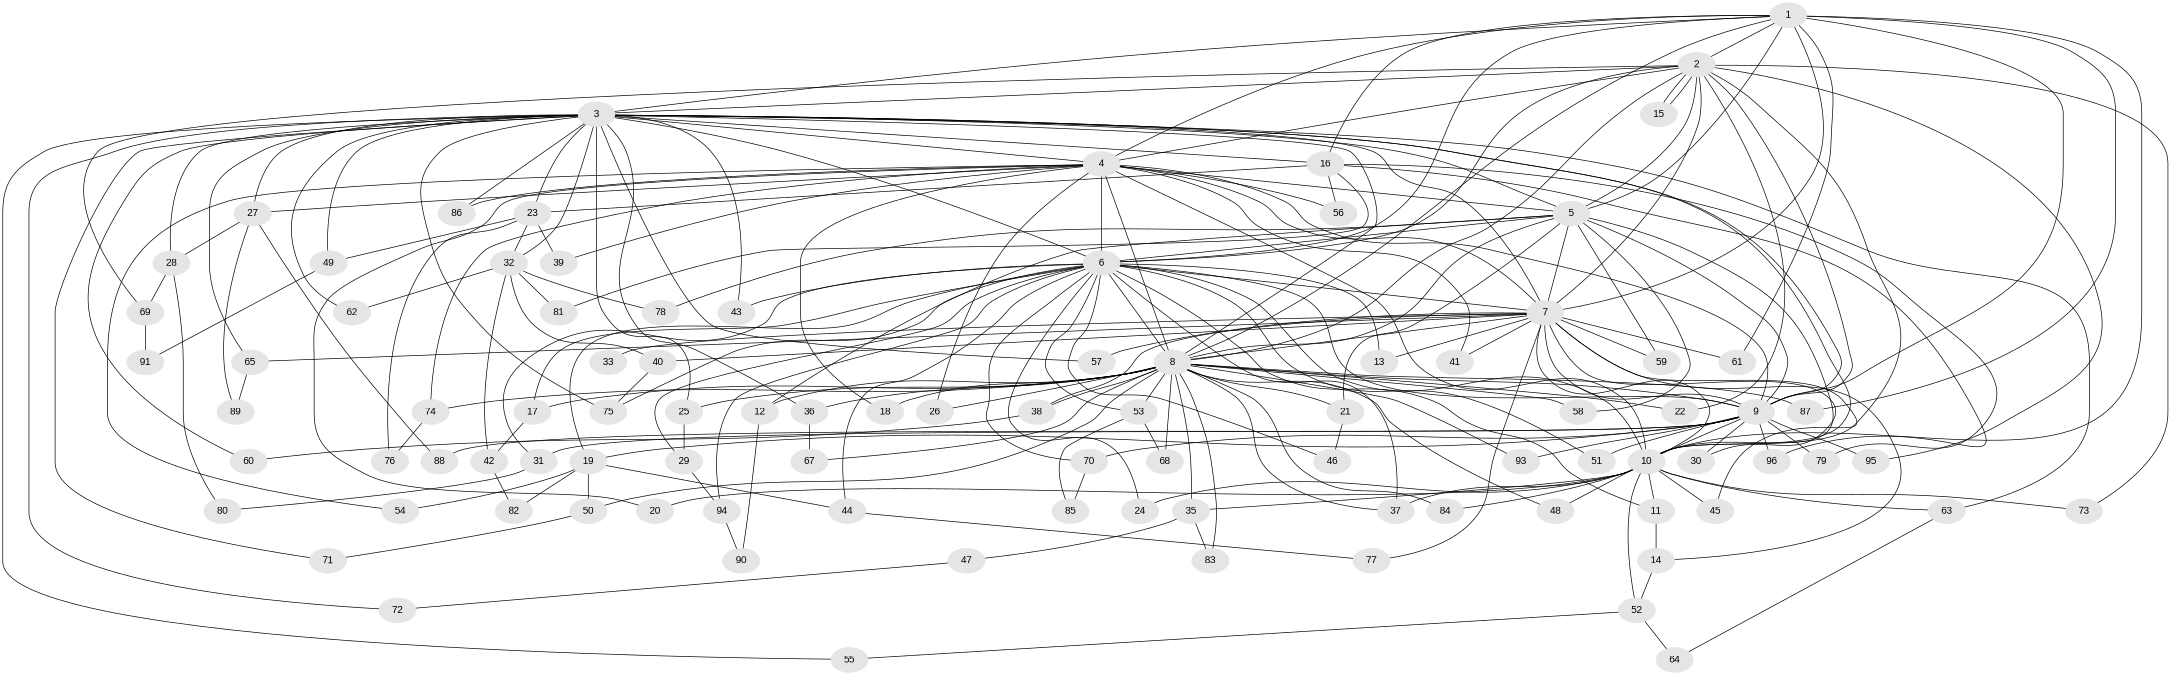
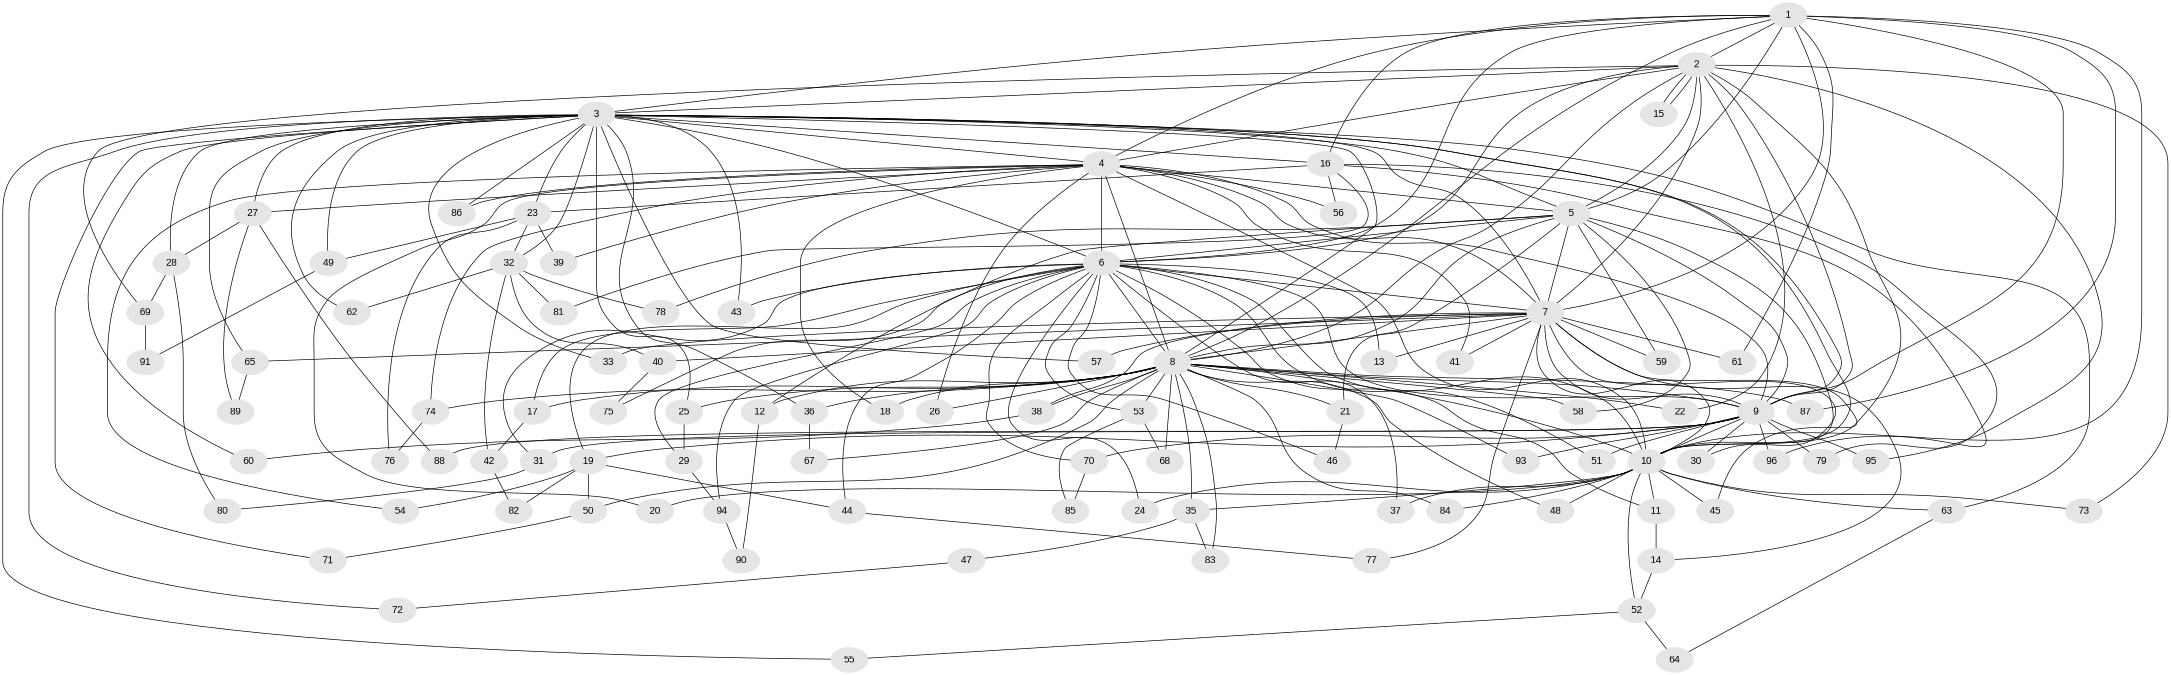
(427, 229) -> (434, 231)
(1262, 463) -> (1448, 402)
